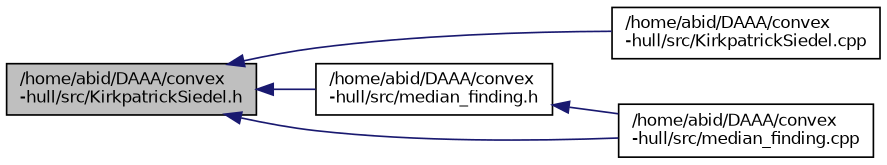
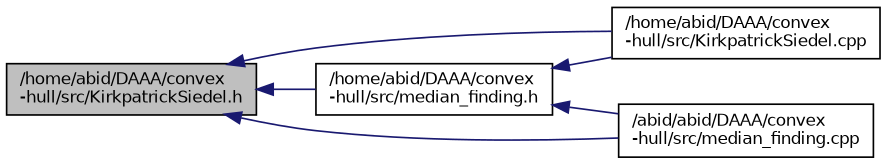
none -> (590, 61)
(746, 131) -> (746, 131)
